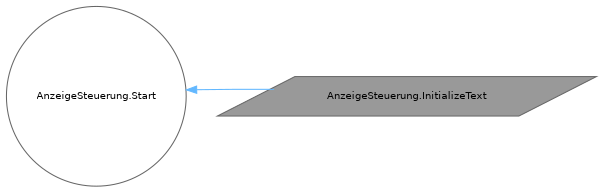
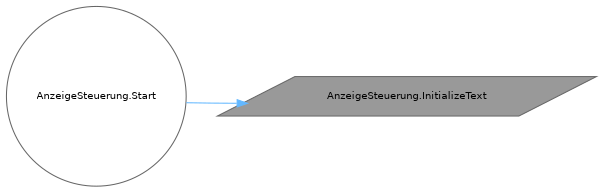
(235, 89) -> (212, 103)
